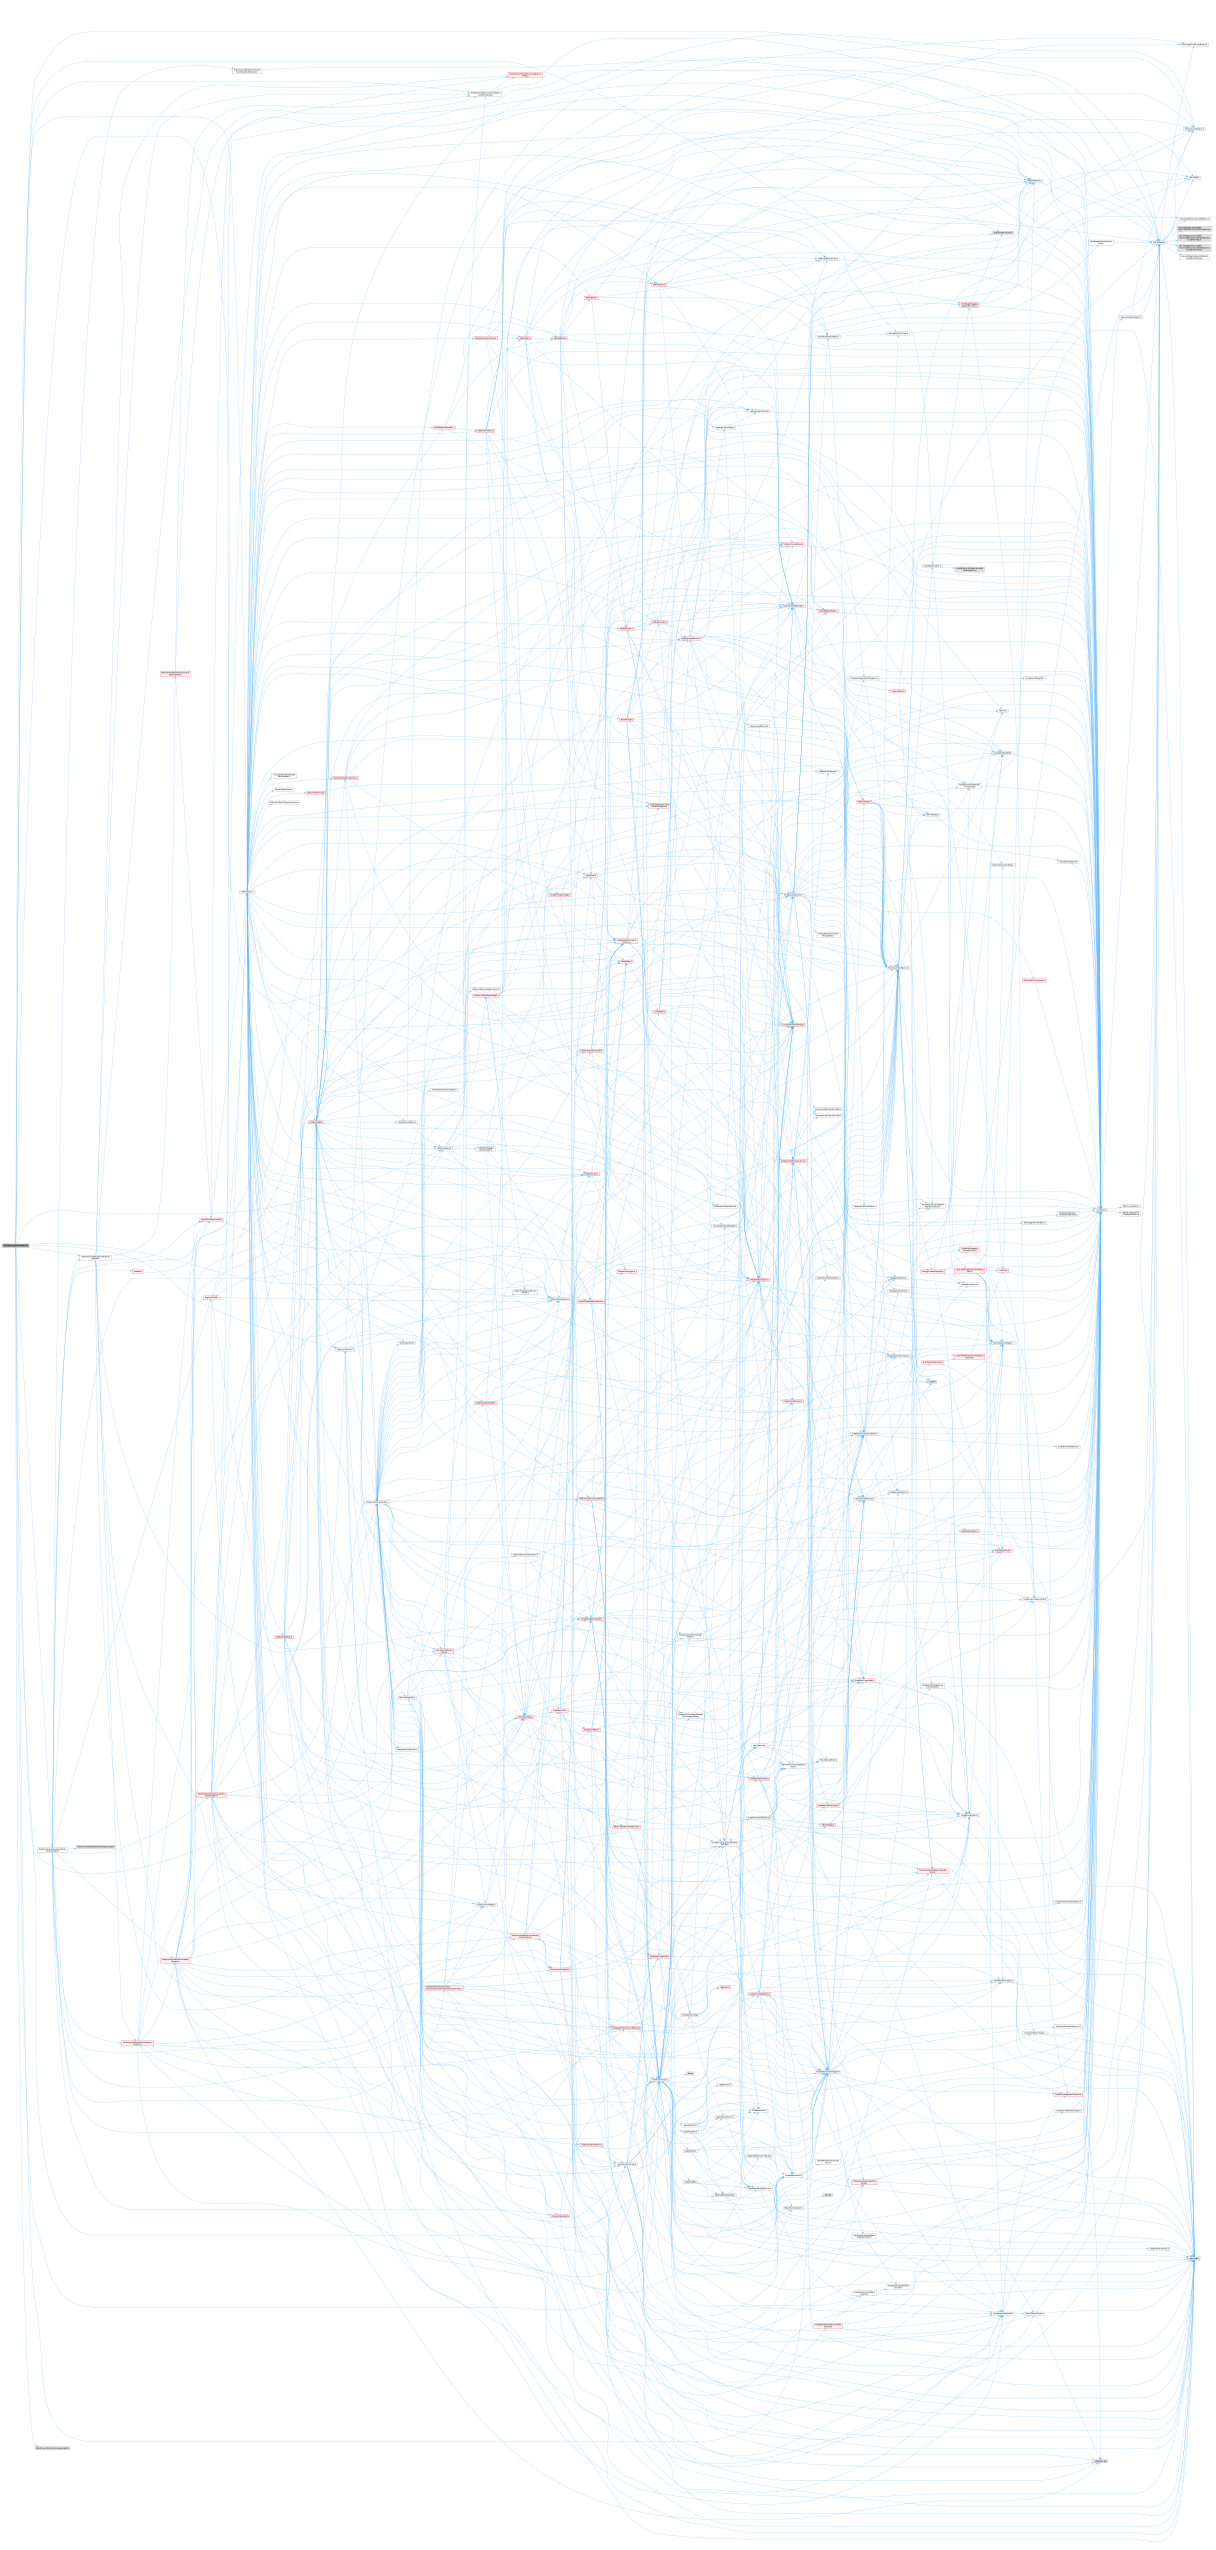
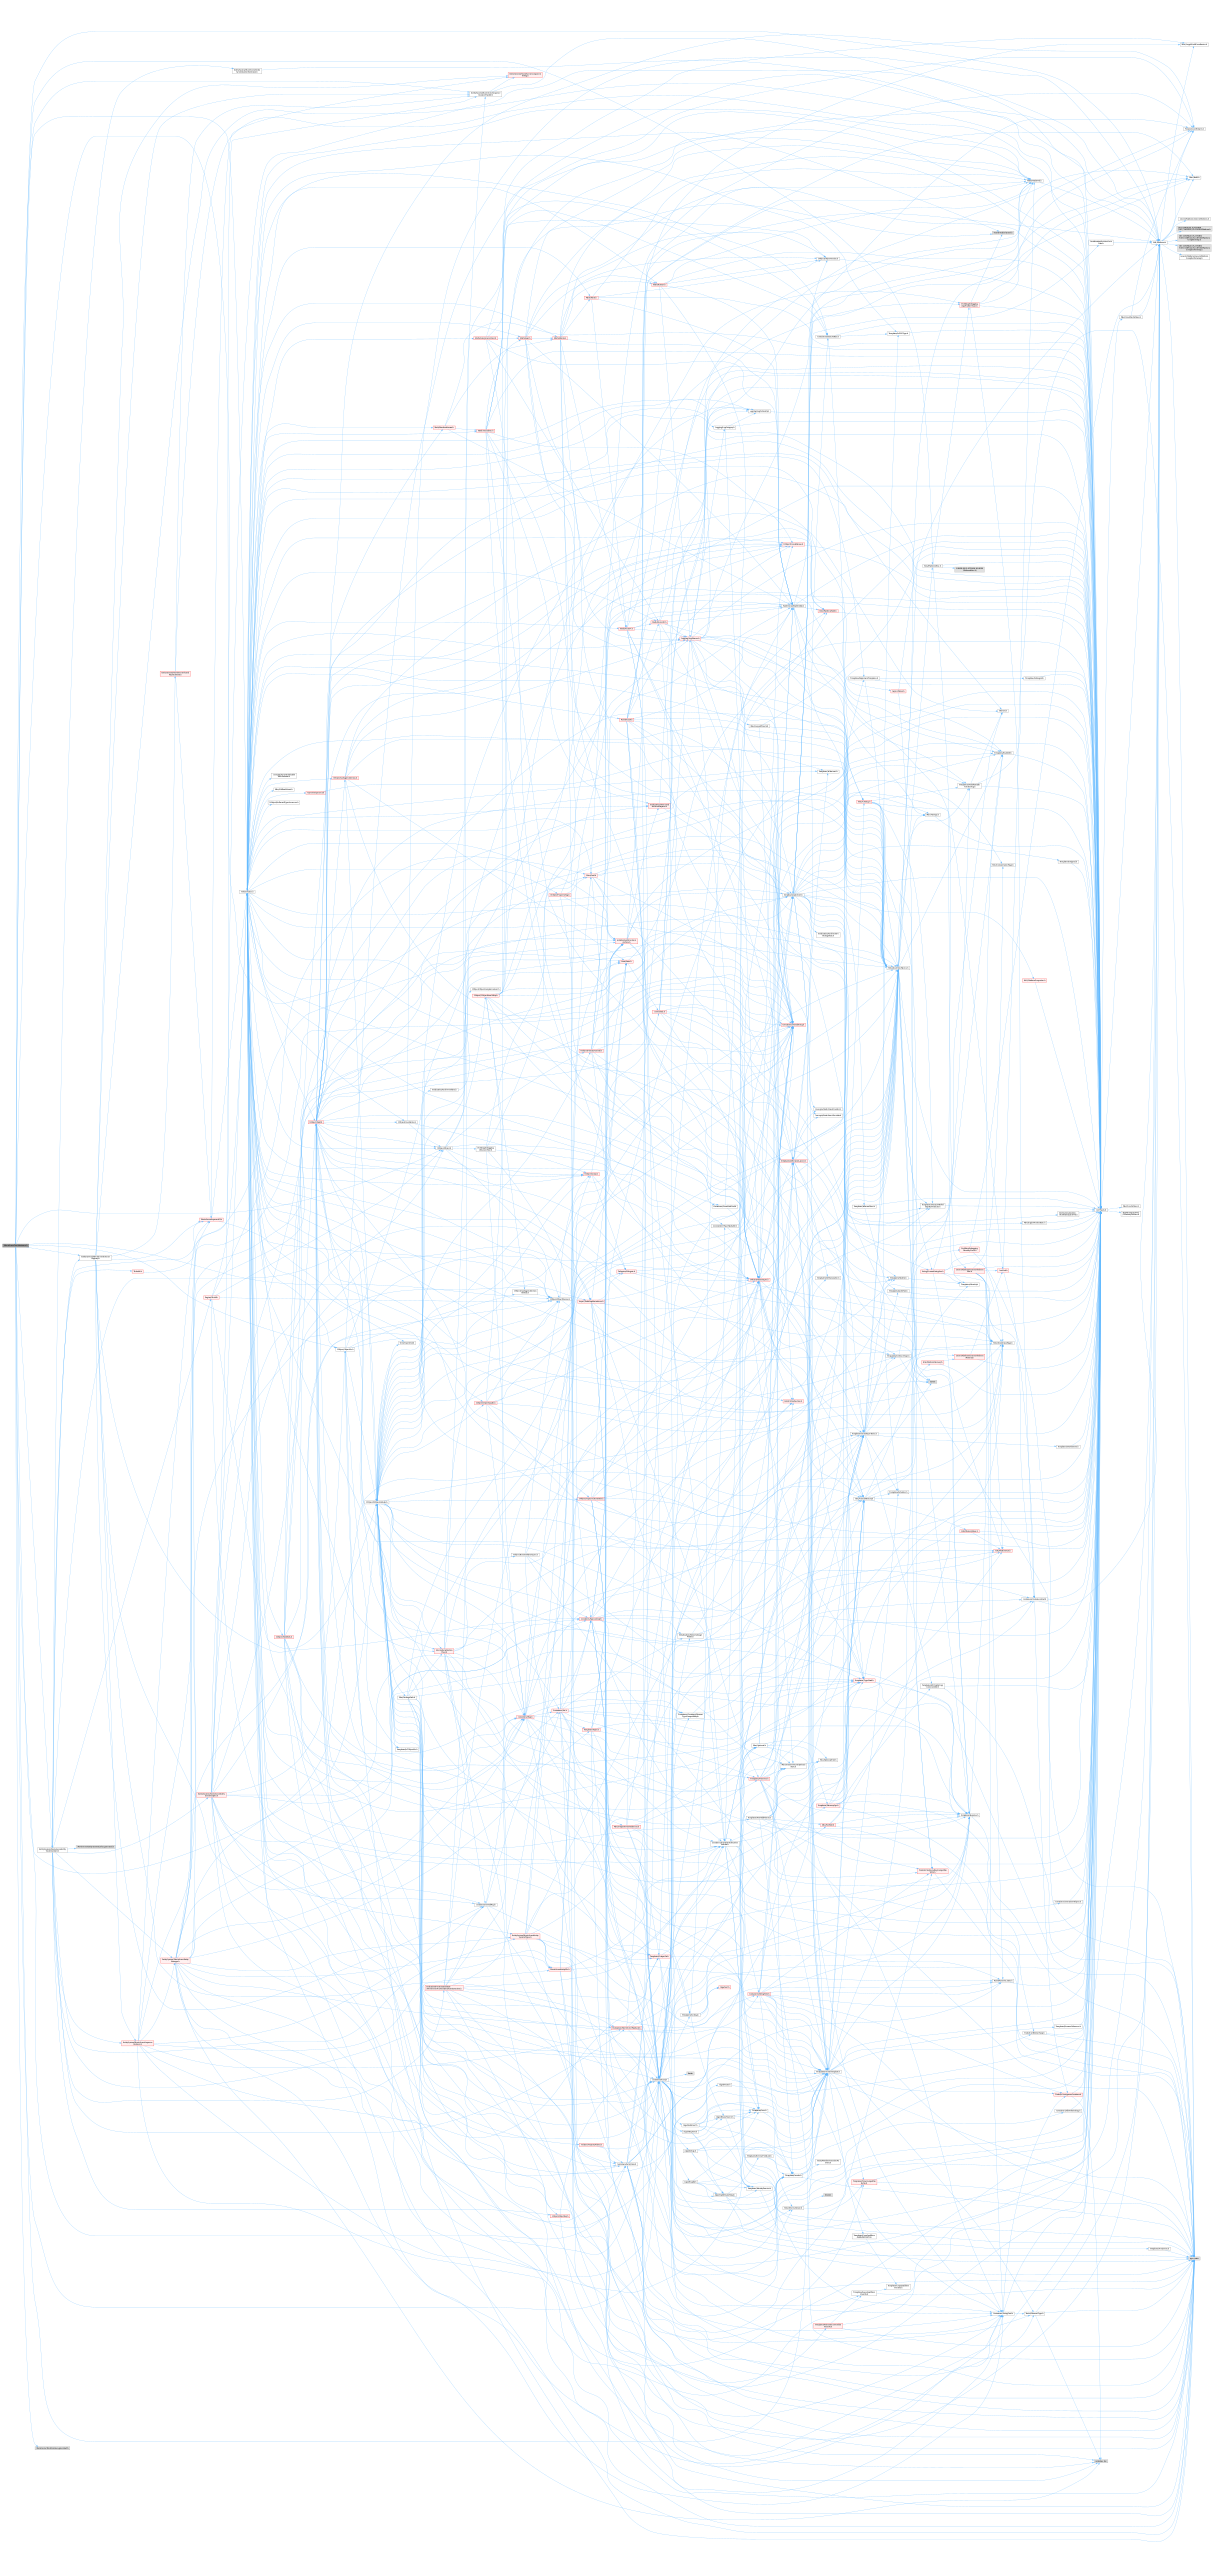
(848, 319) -> (853, 311)
